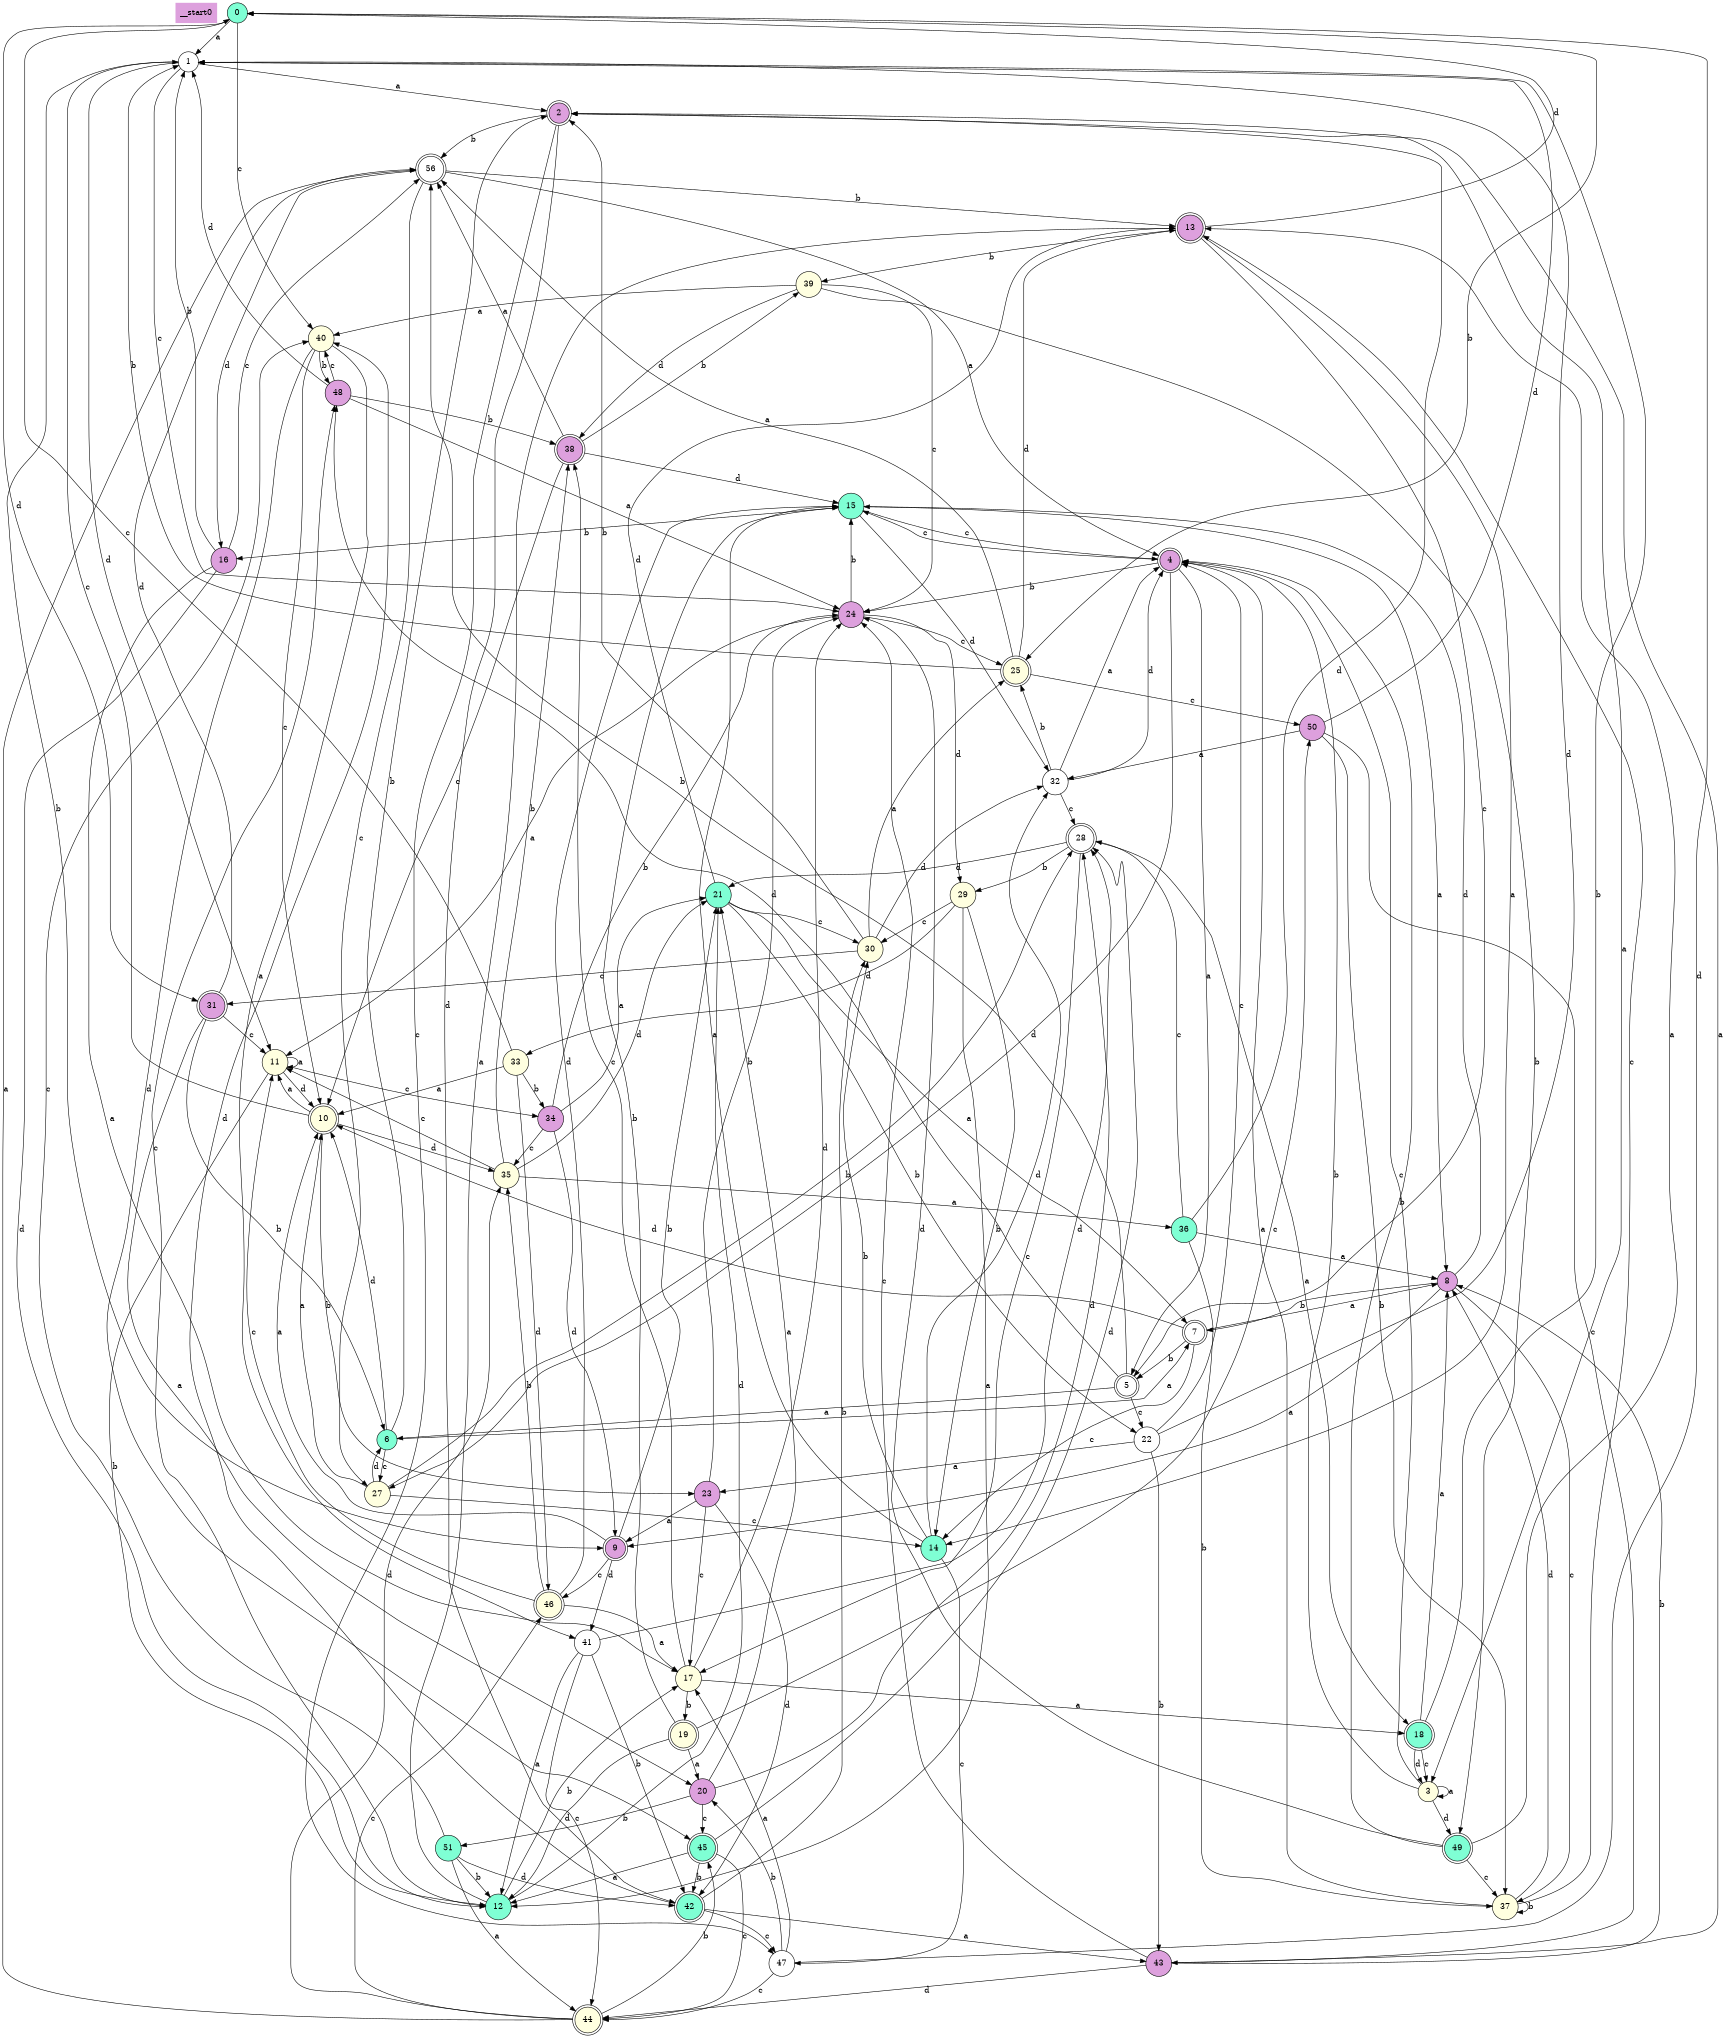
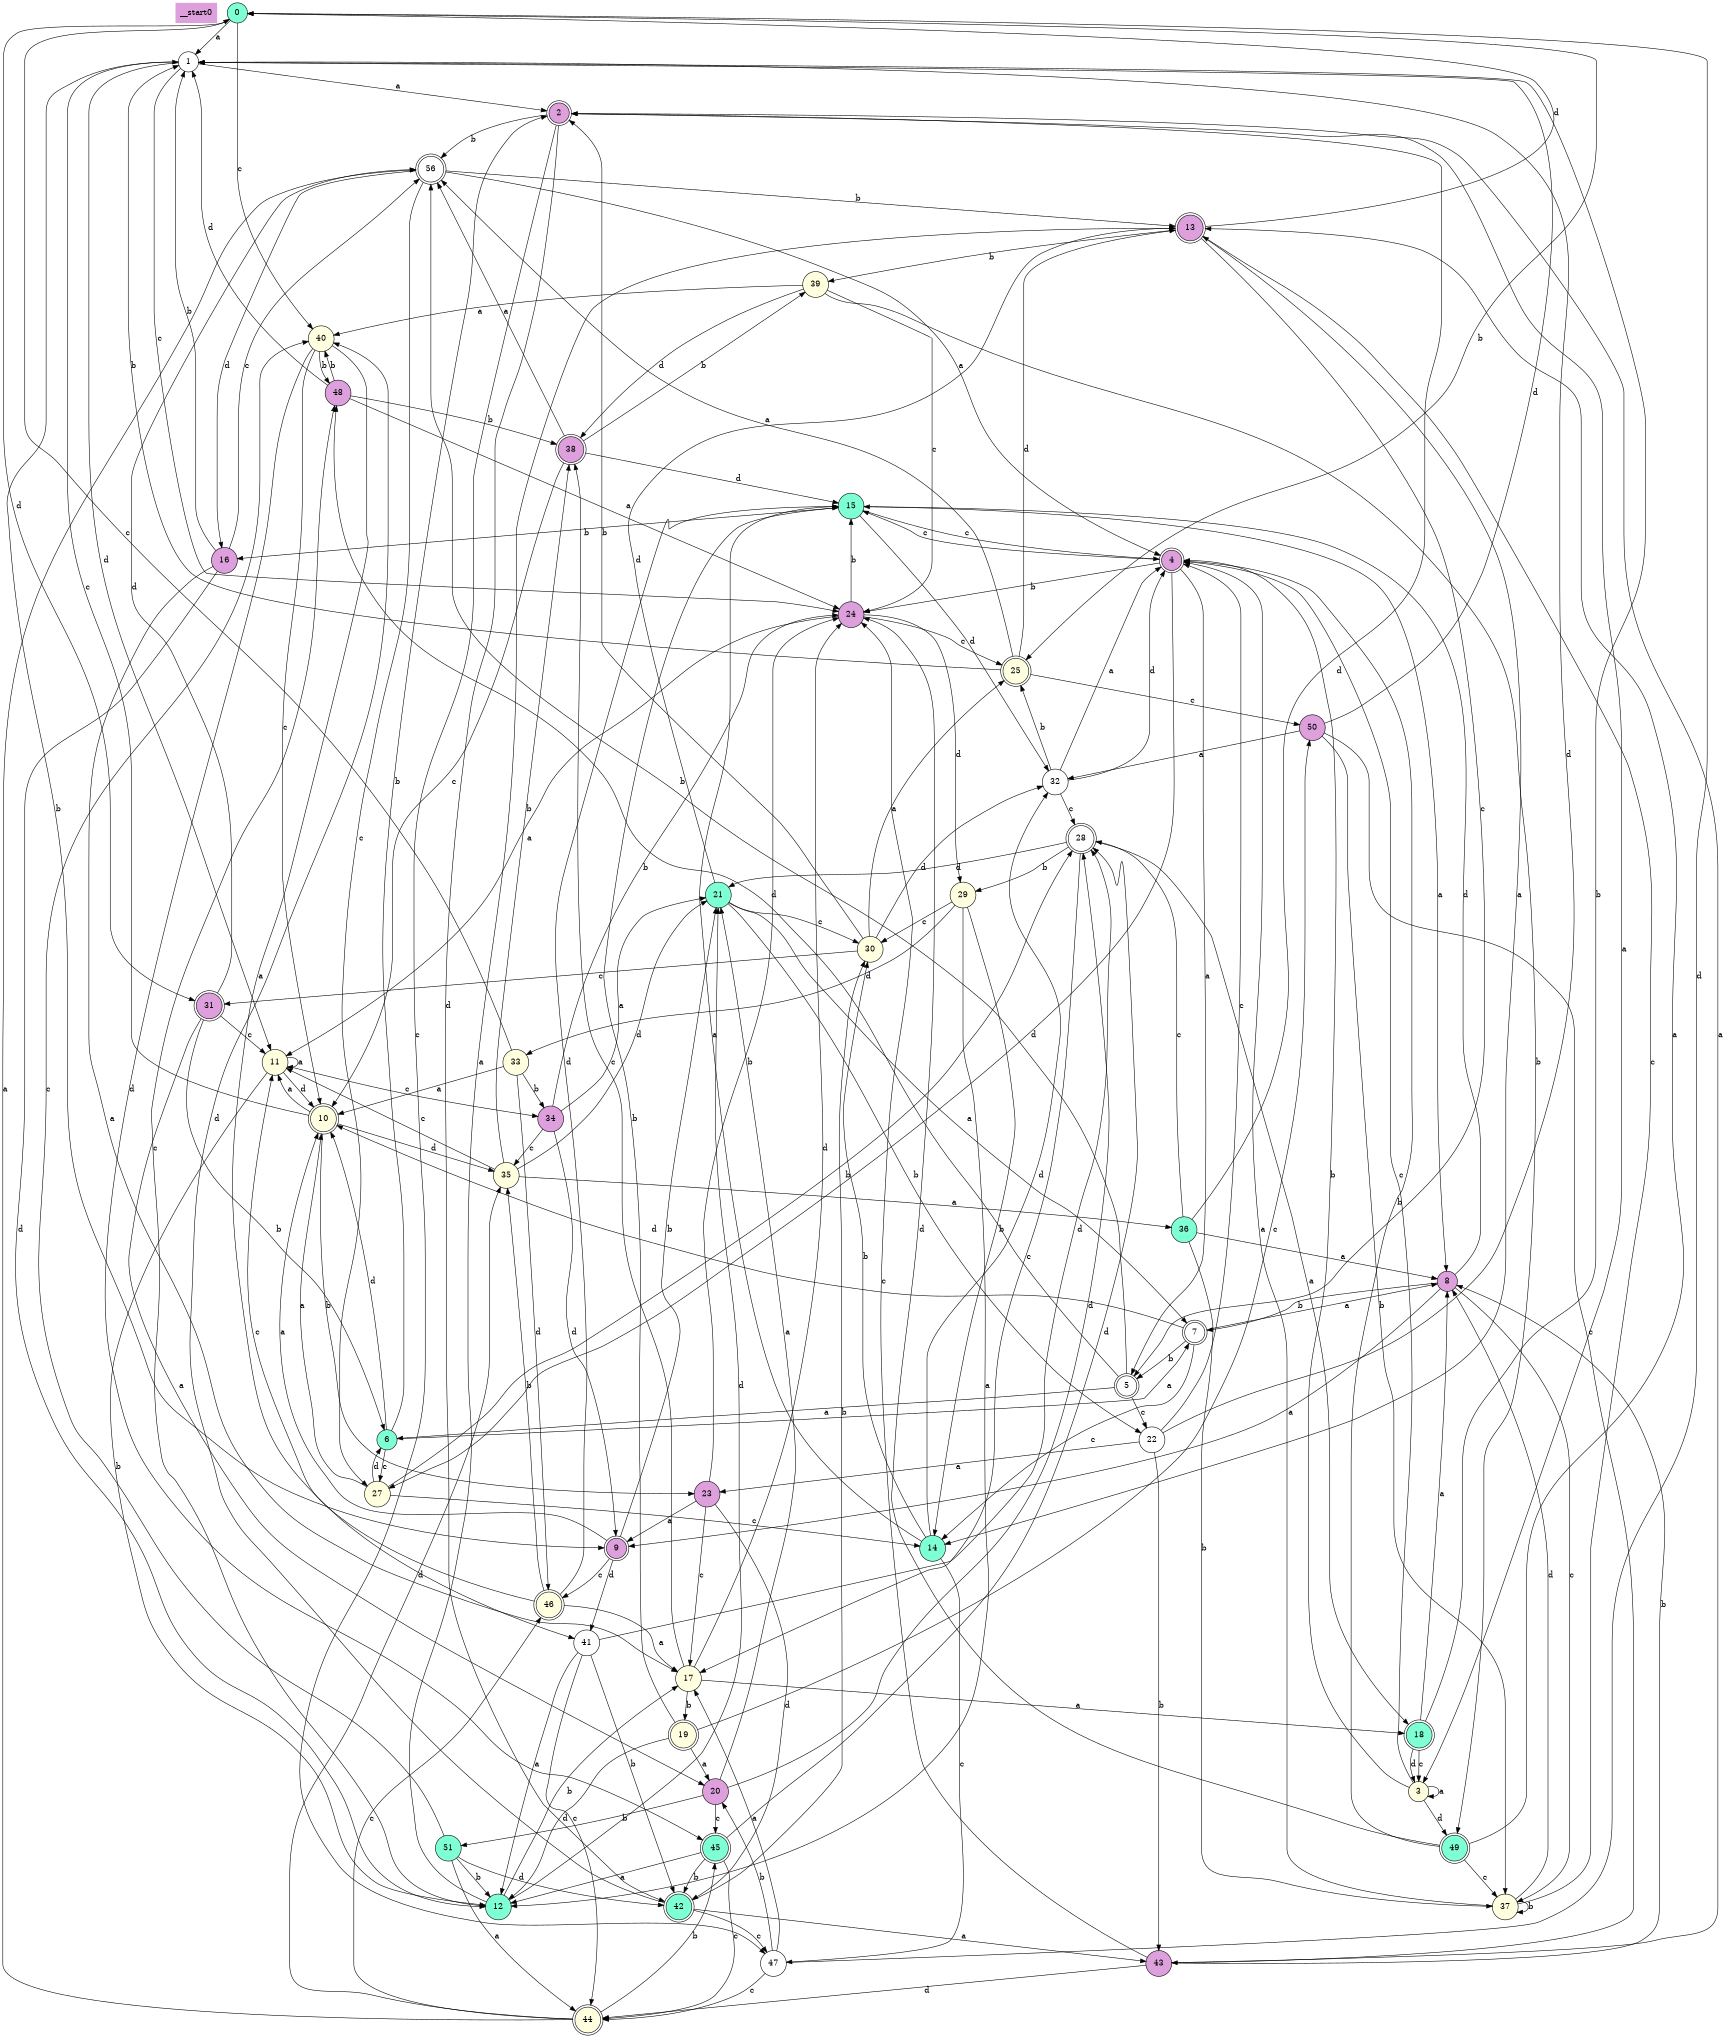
(332, 366) -> (333, 366)
